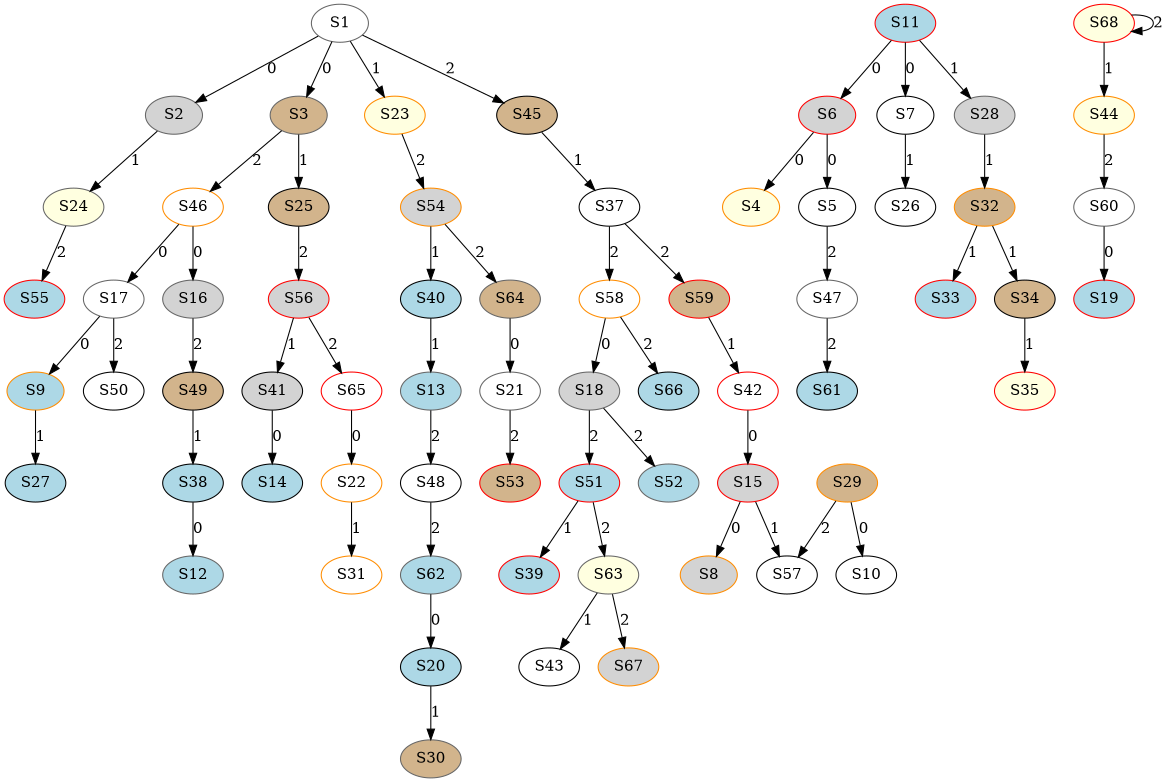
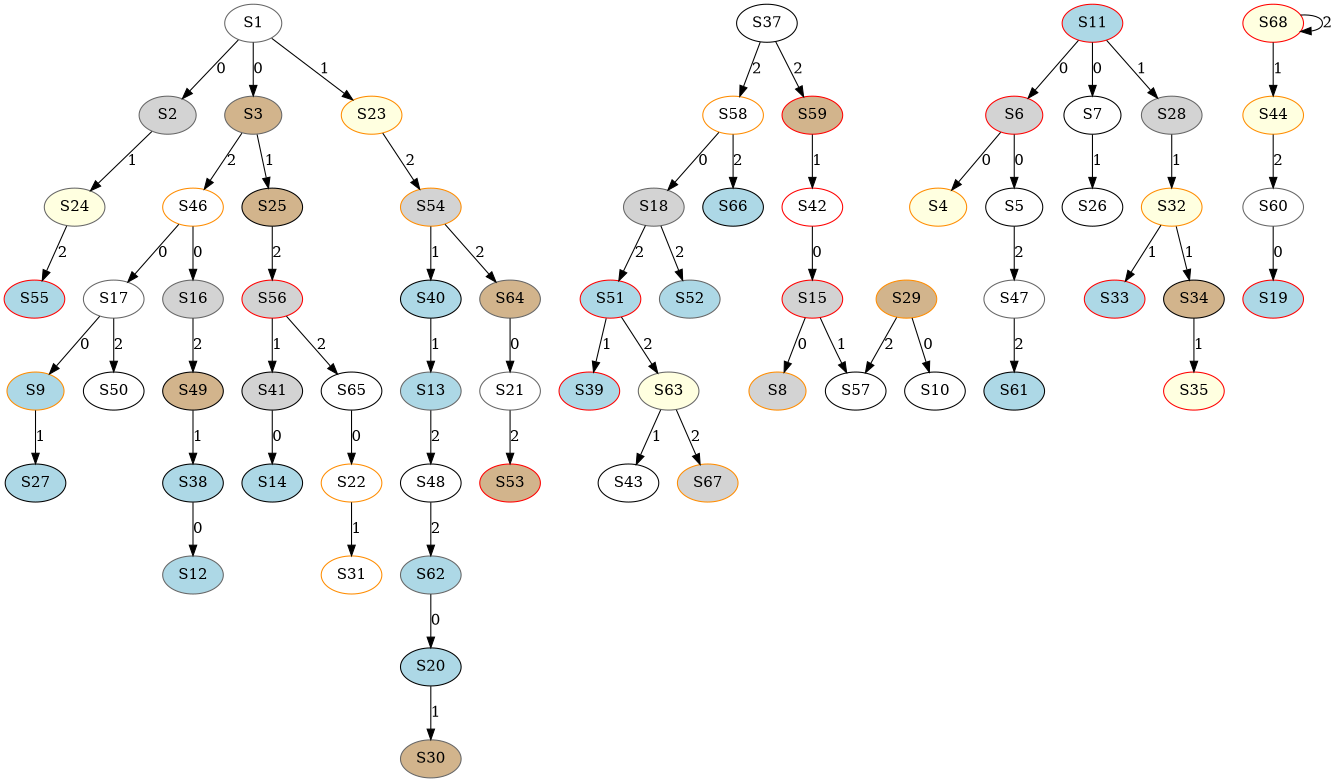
(527, 115) -> none
(985, 207) -> (1172, 207)
(352, 391) -> (352, 391)
